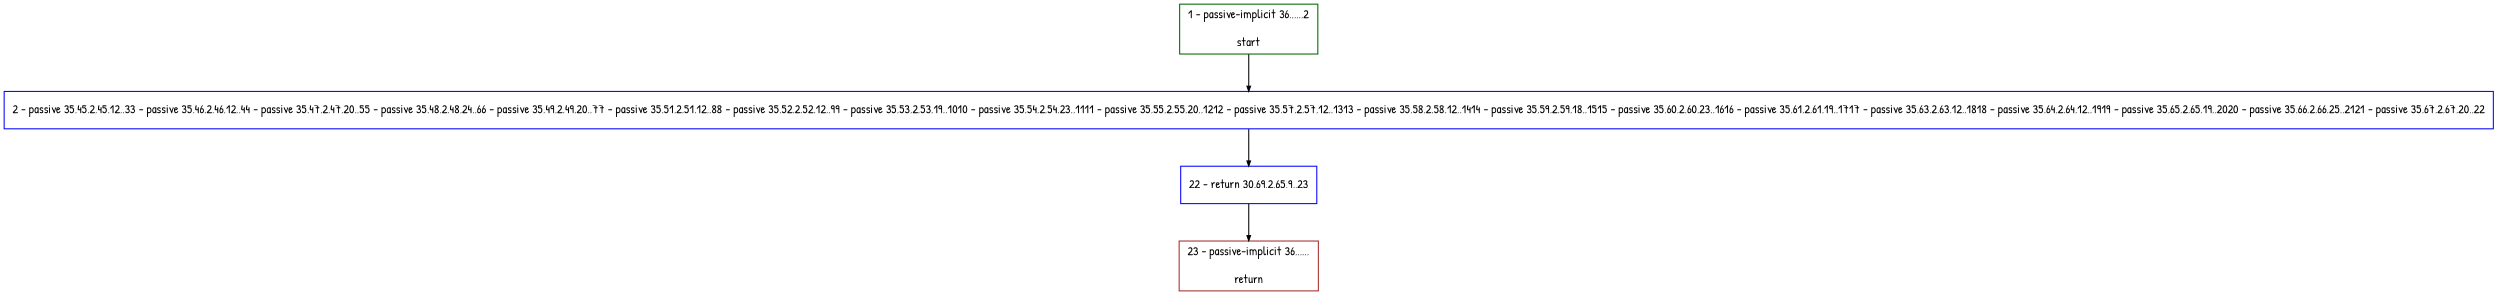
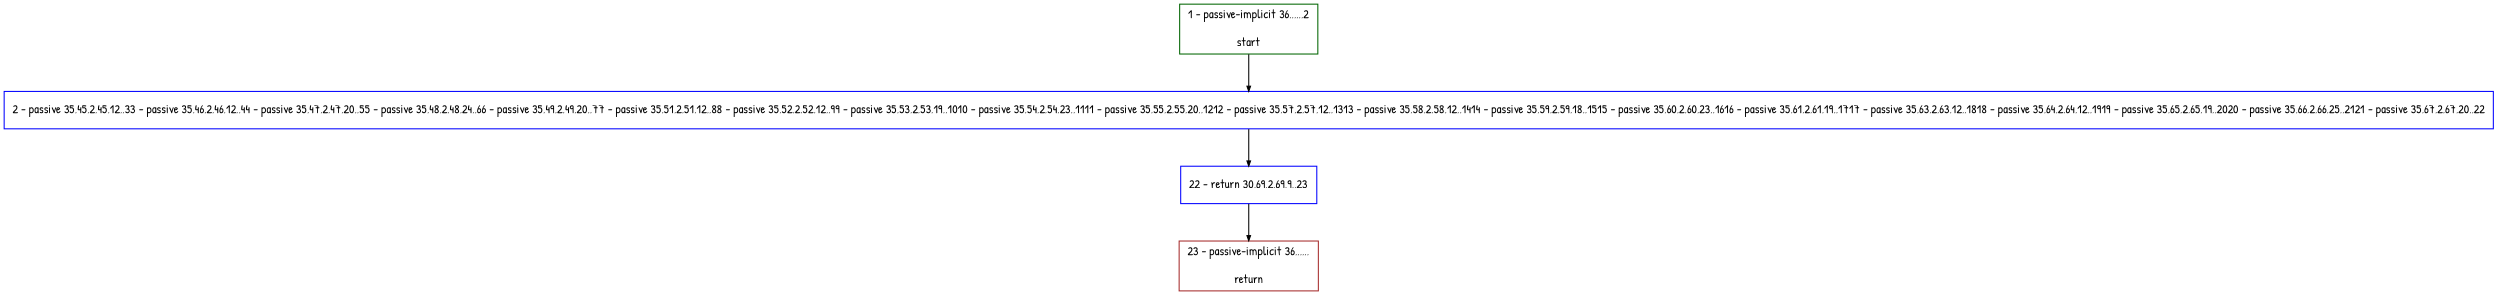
(1249, 185) -> (1249, 185)
